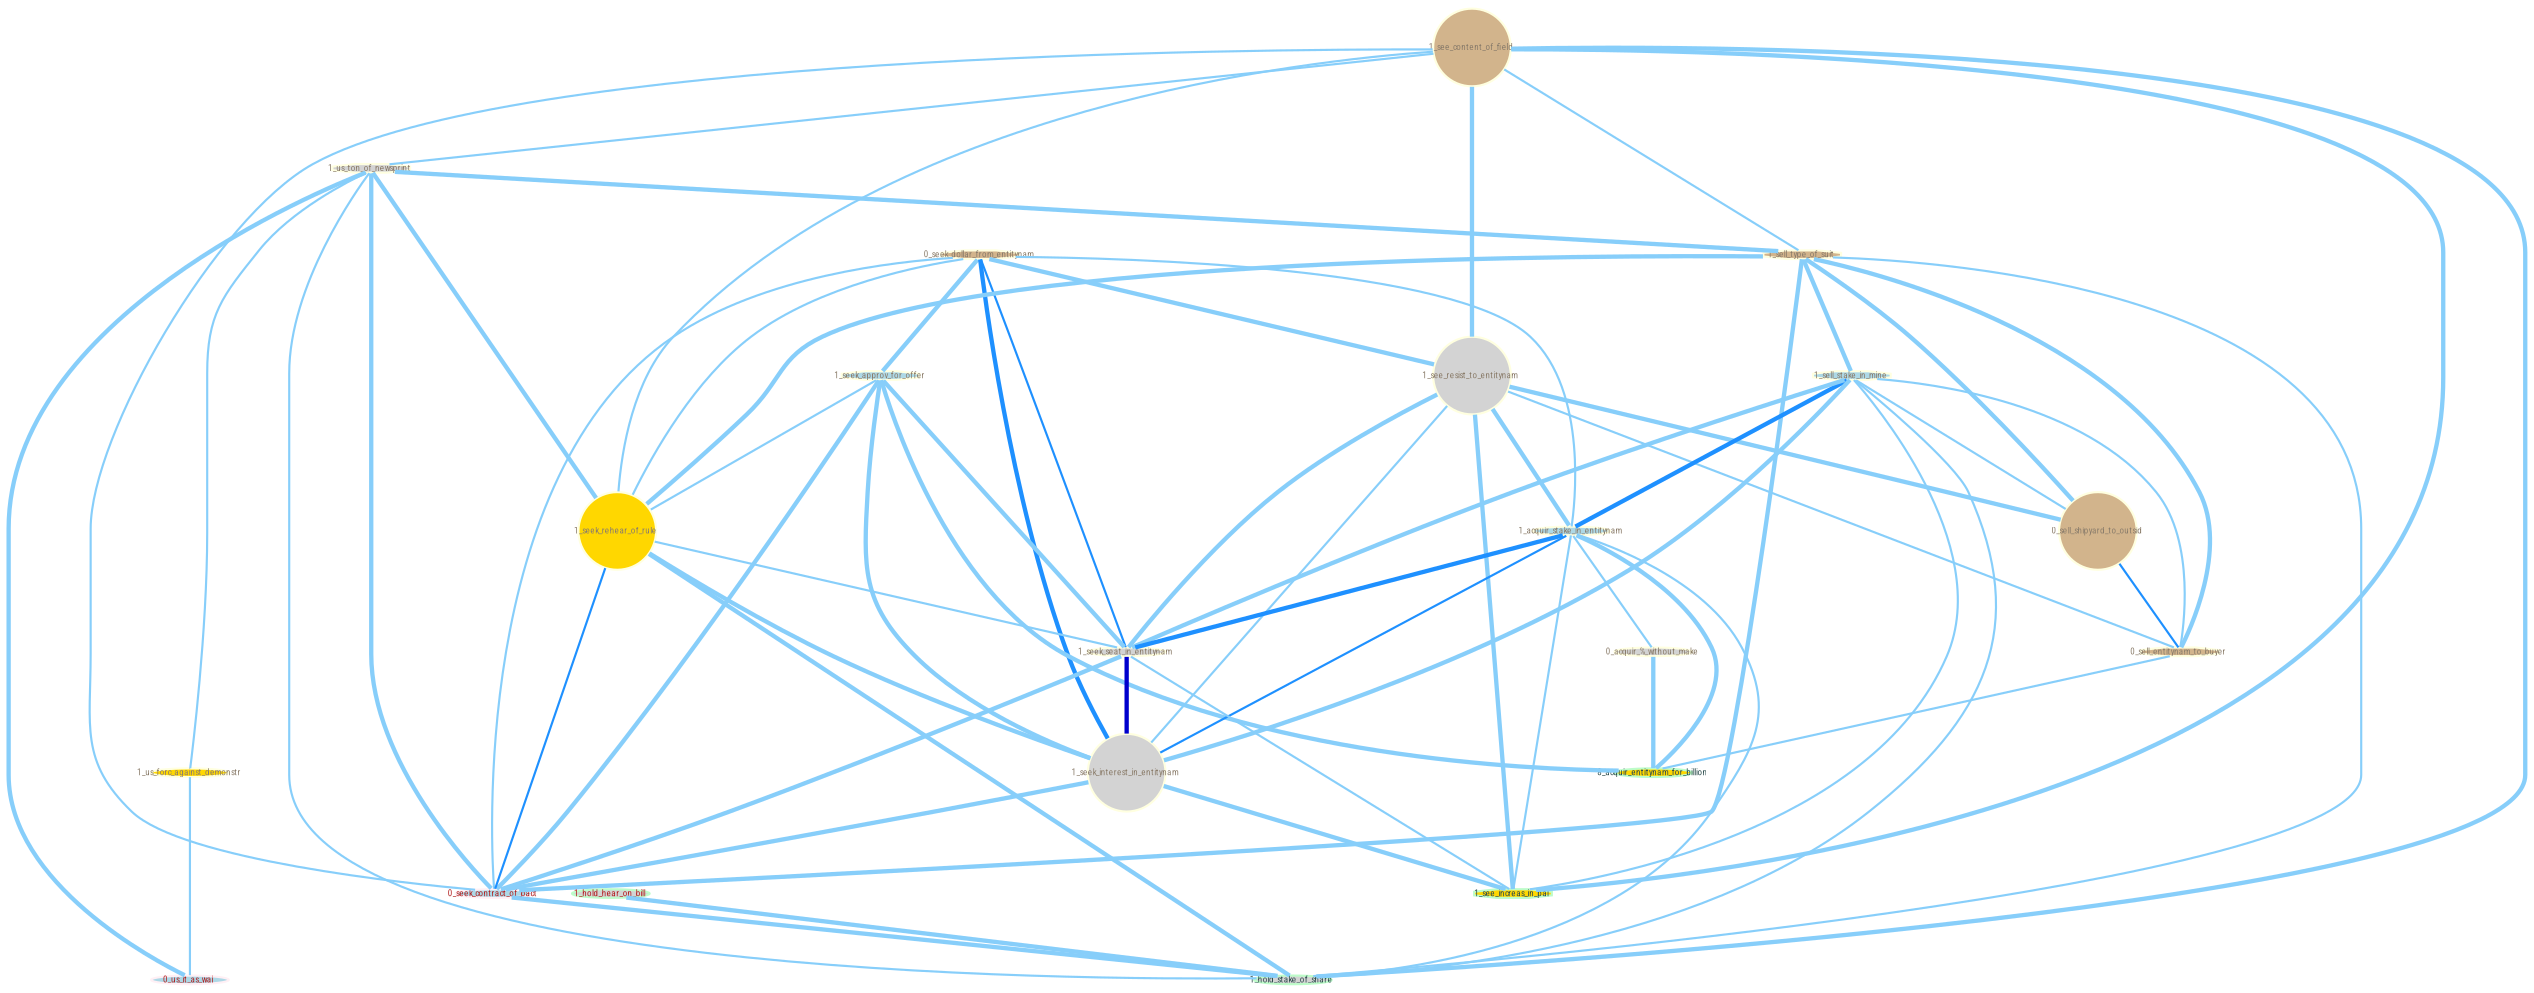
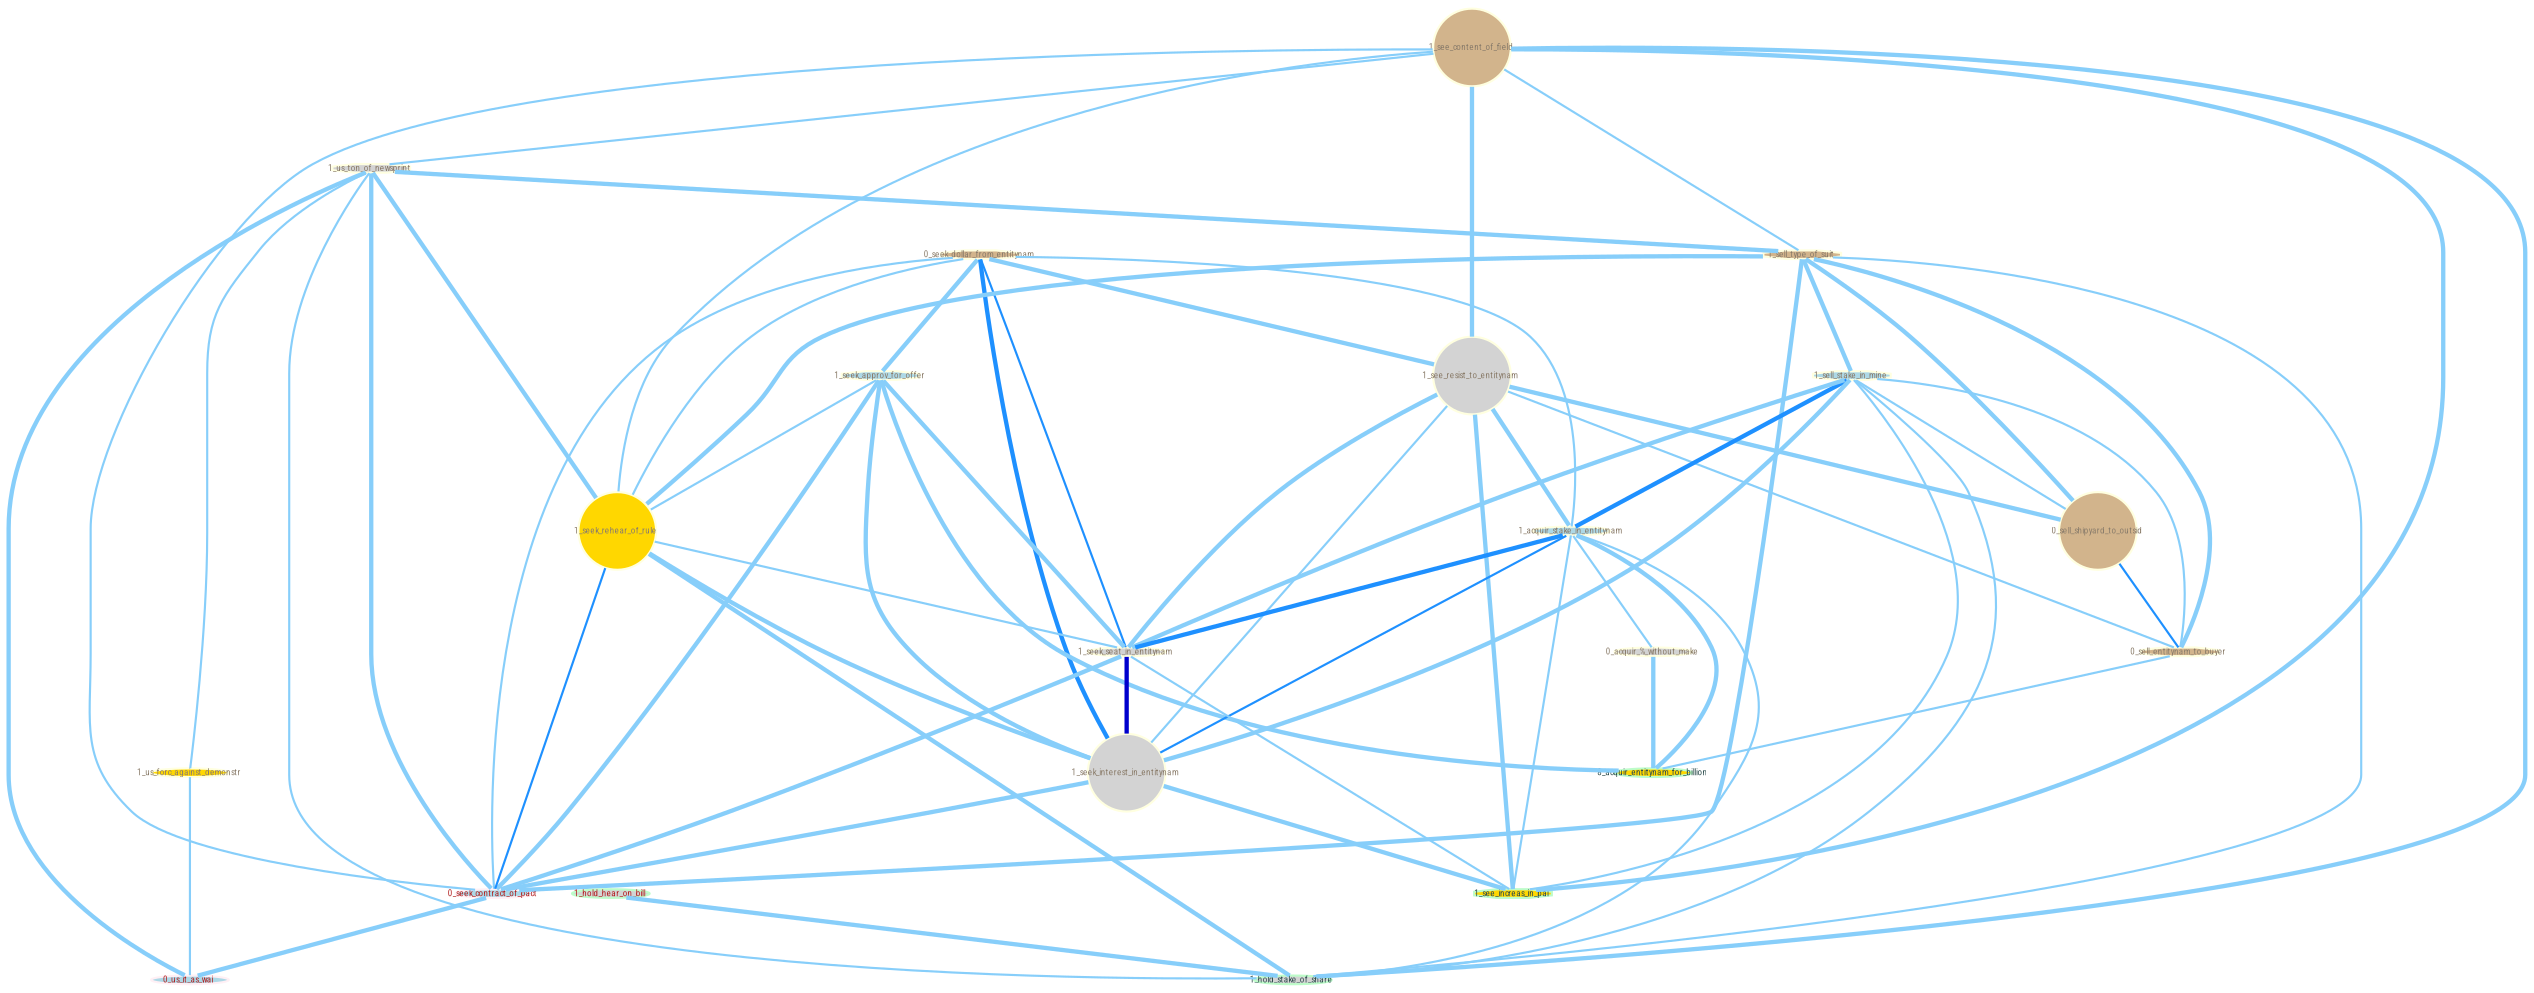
(894, 937) -> (342, 937)
